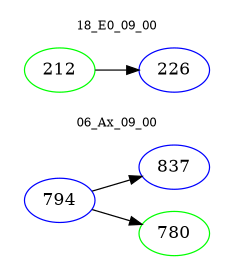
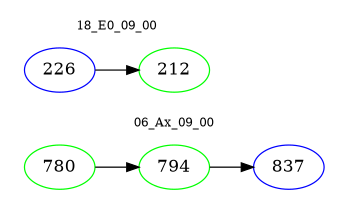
(111, 70) -> (111, 70)
(60, 200) -> (174, 167)
(111, 215) -> (111, 167)
